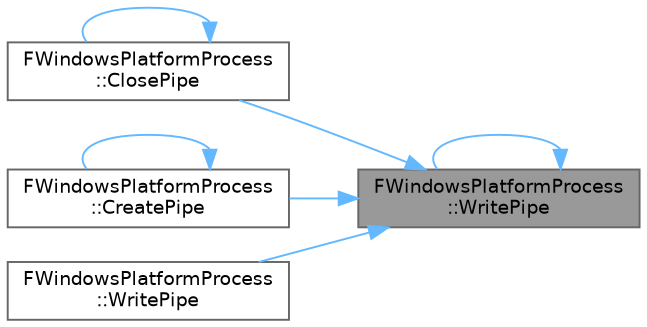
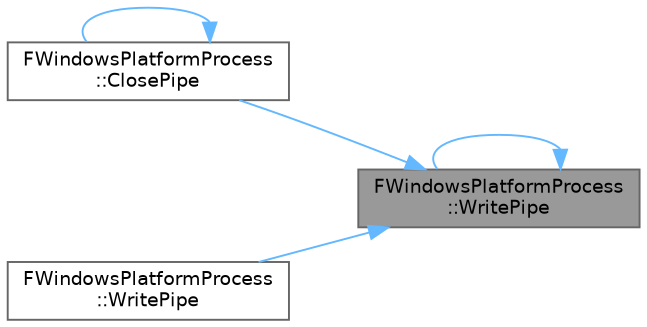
(148, 198) -> none
